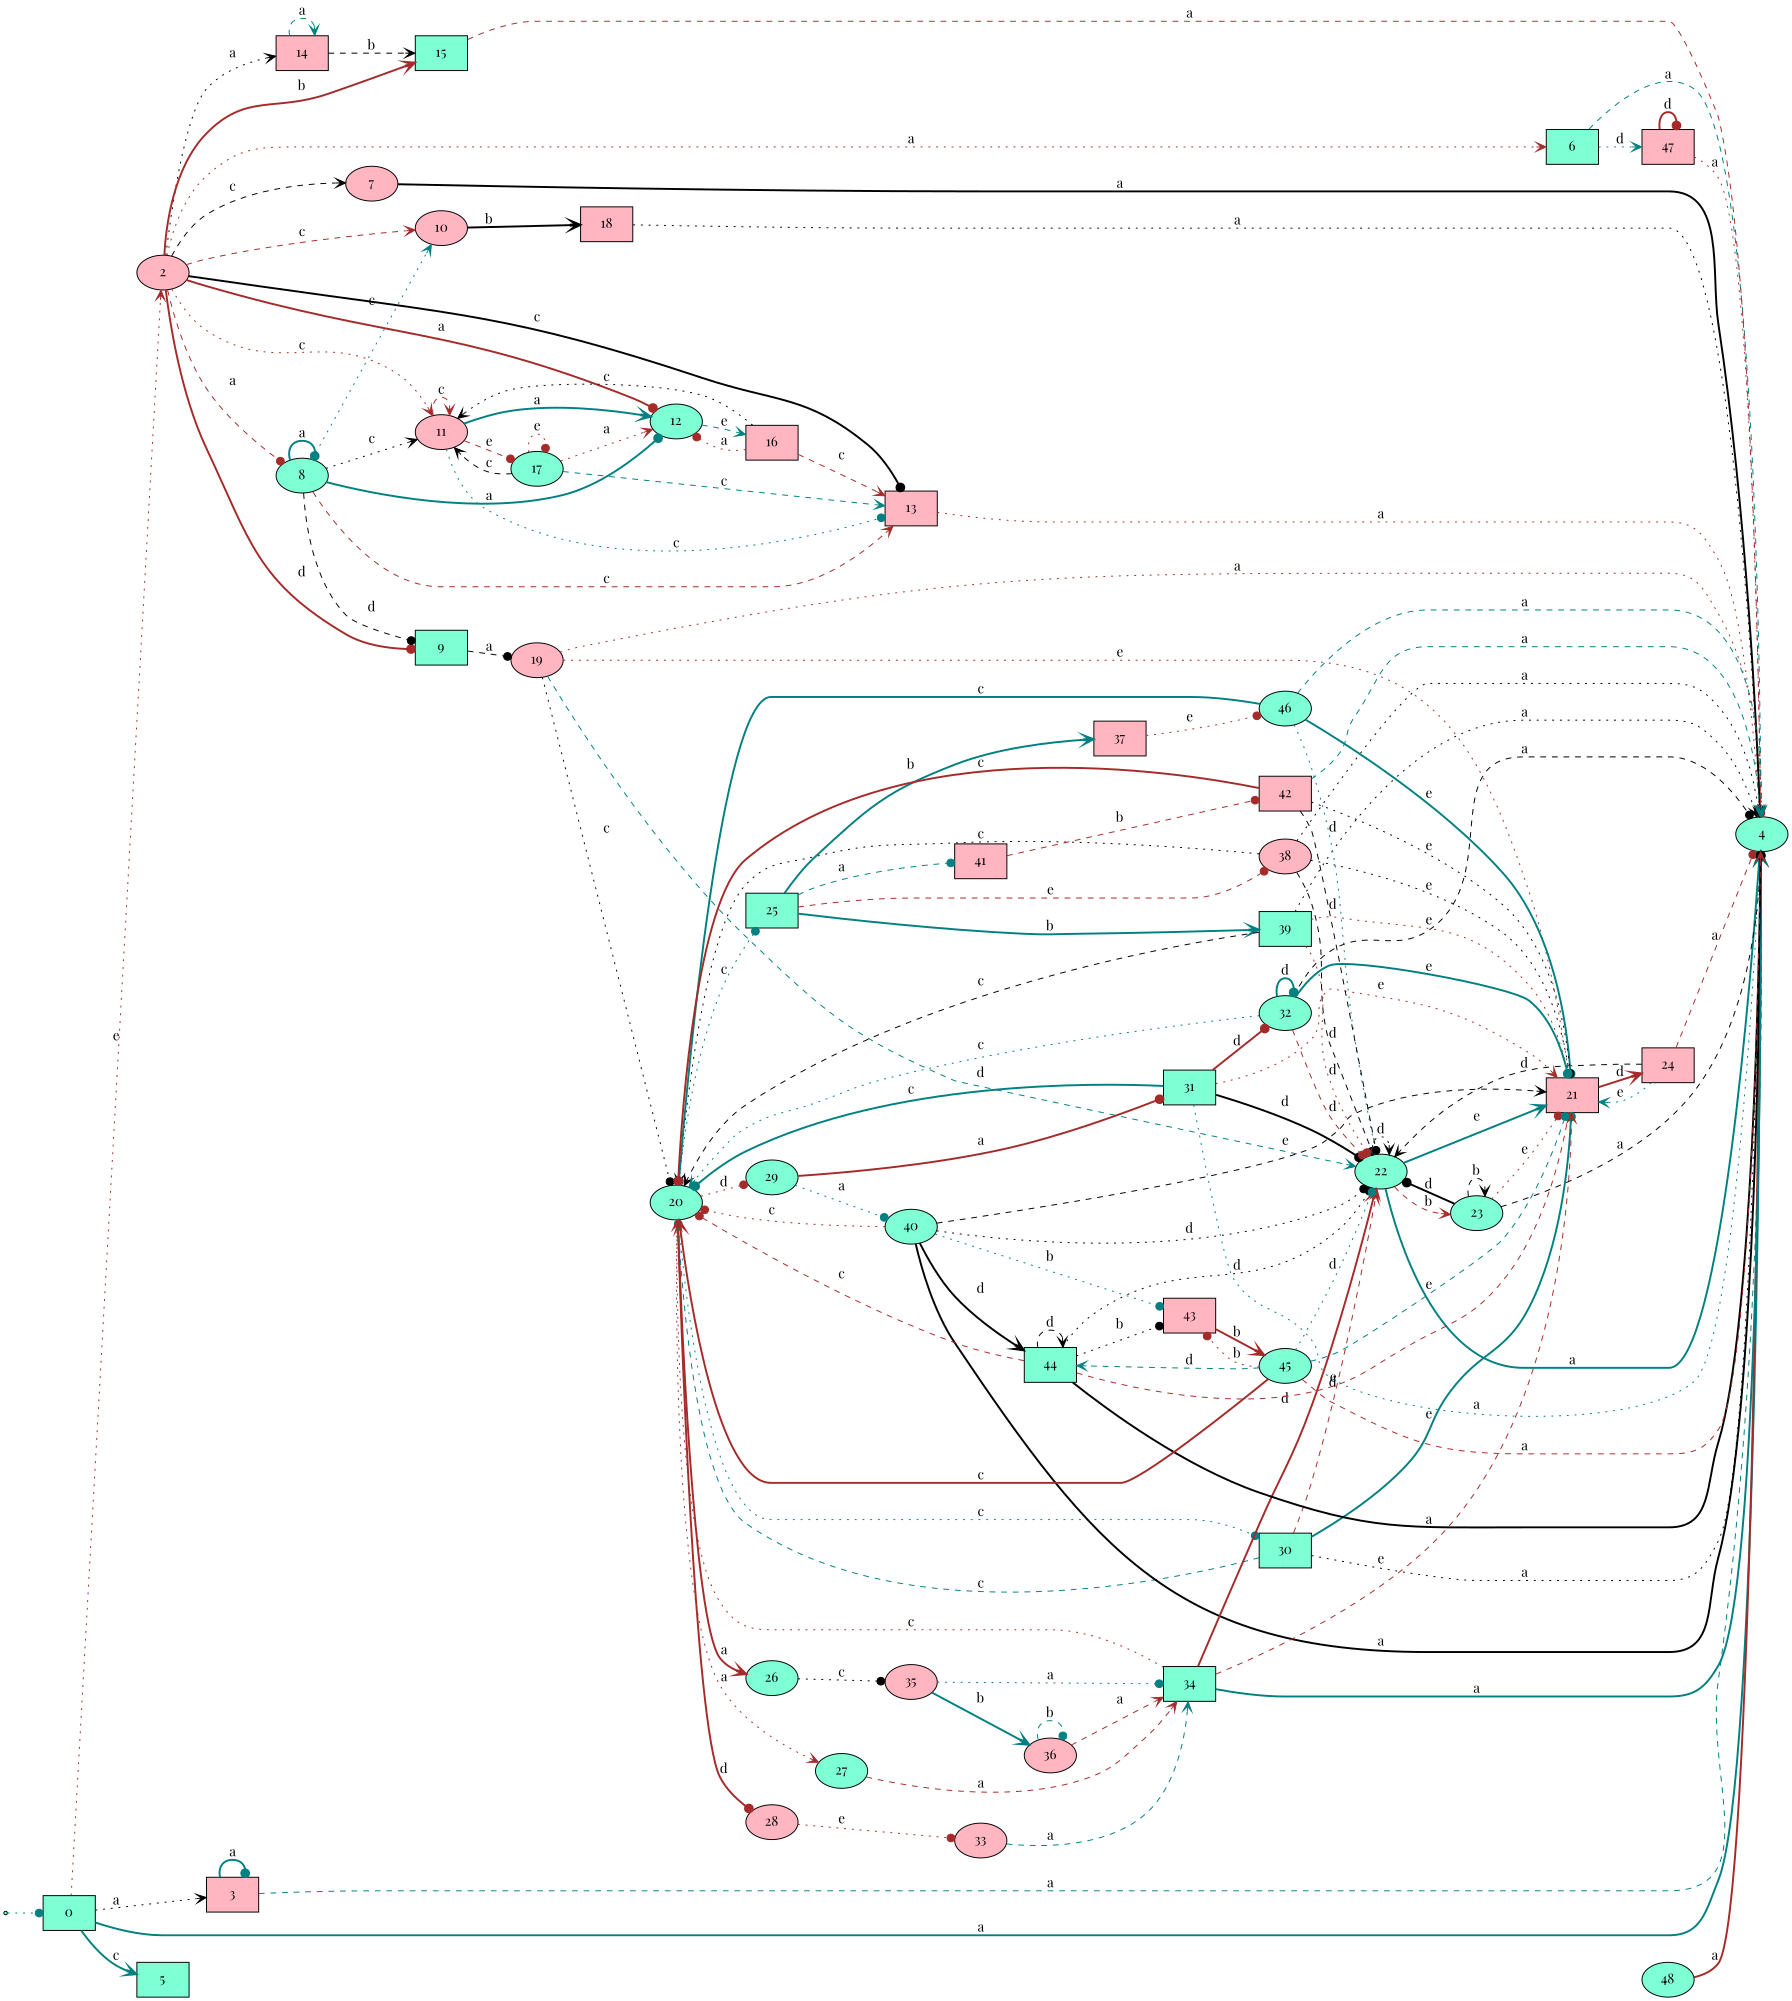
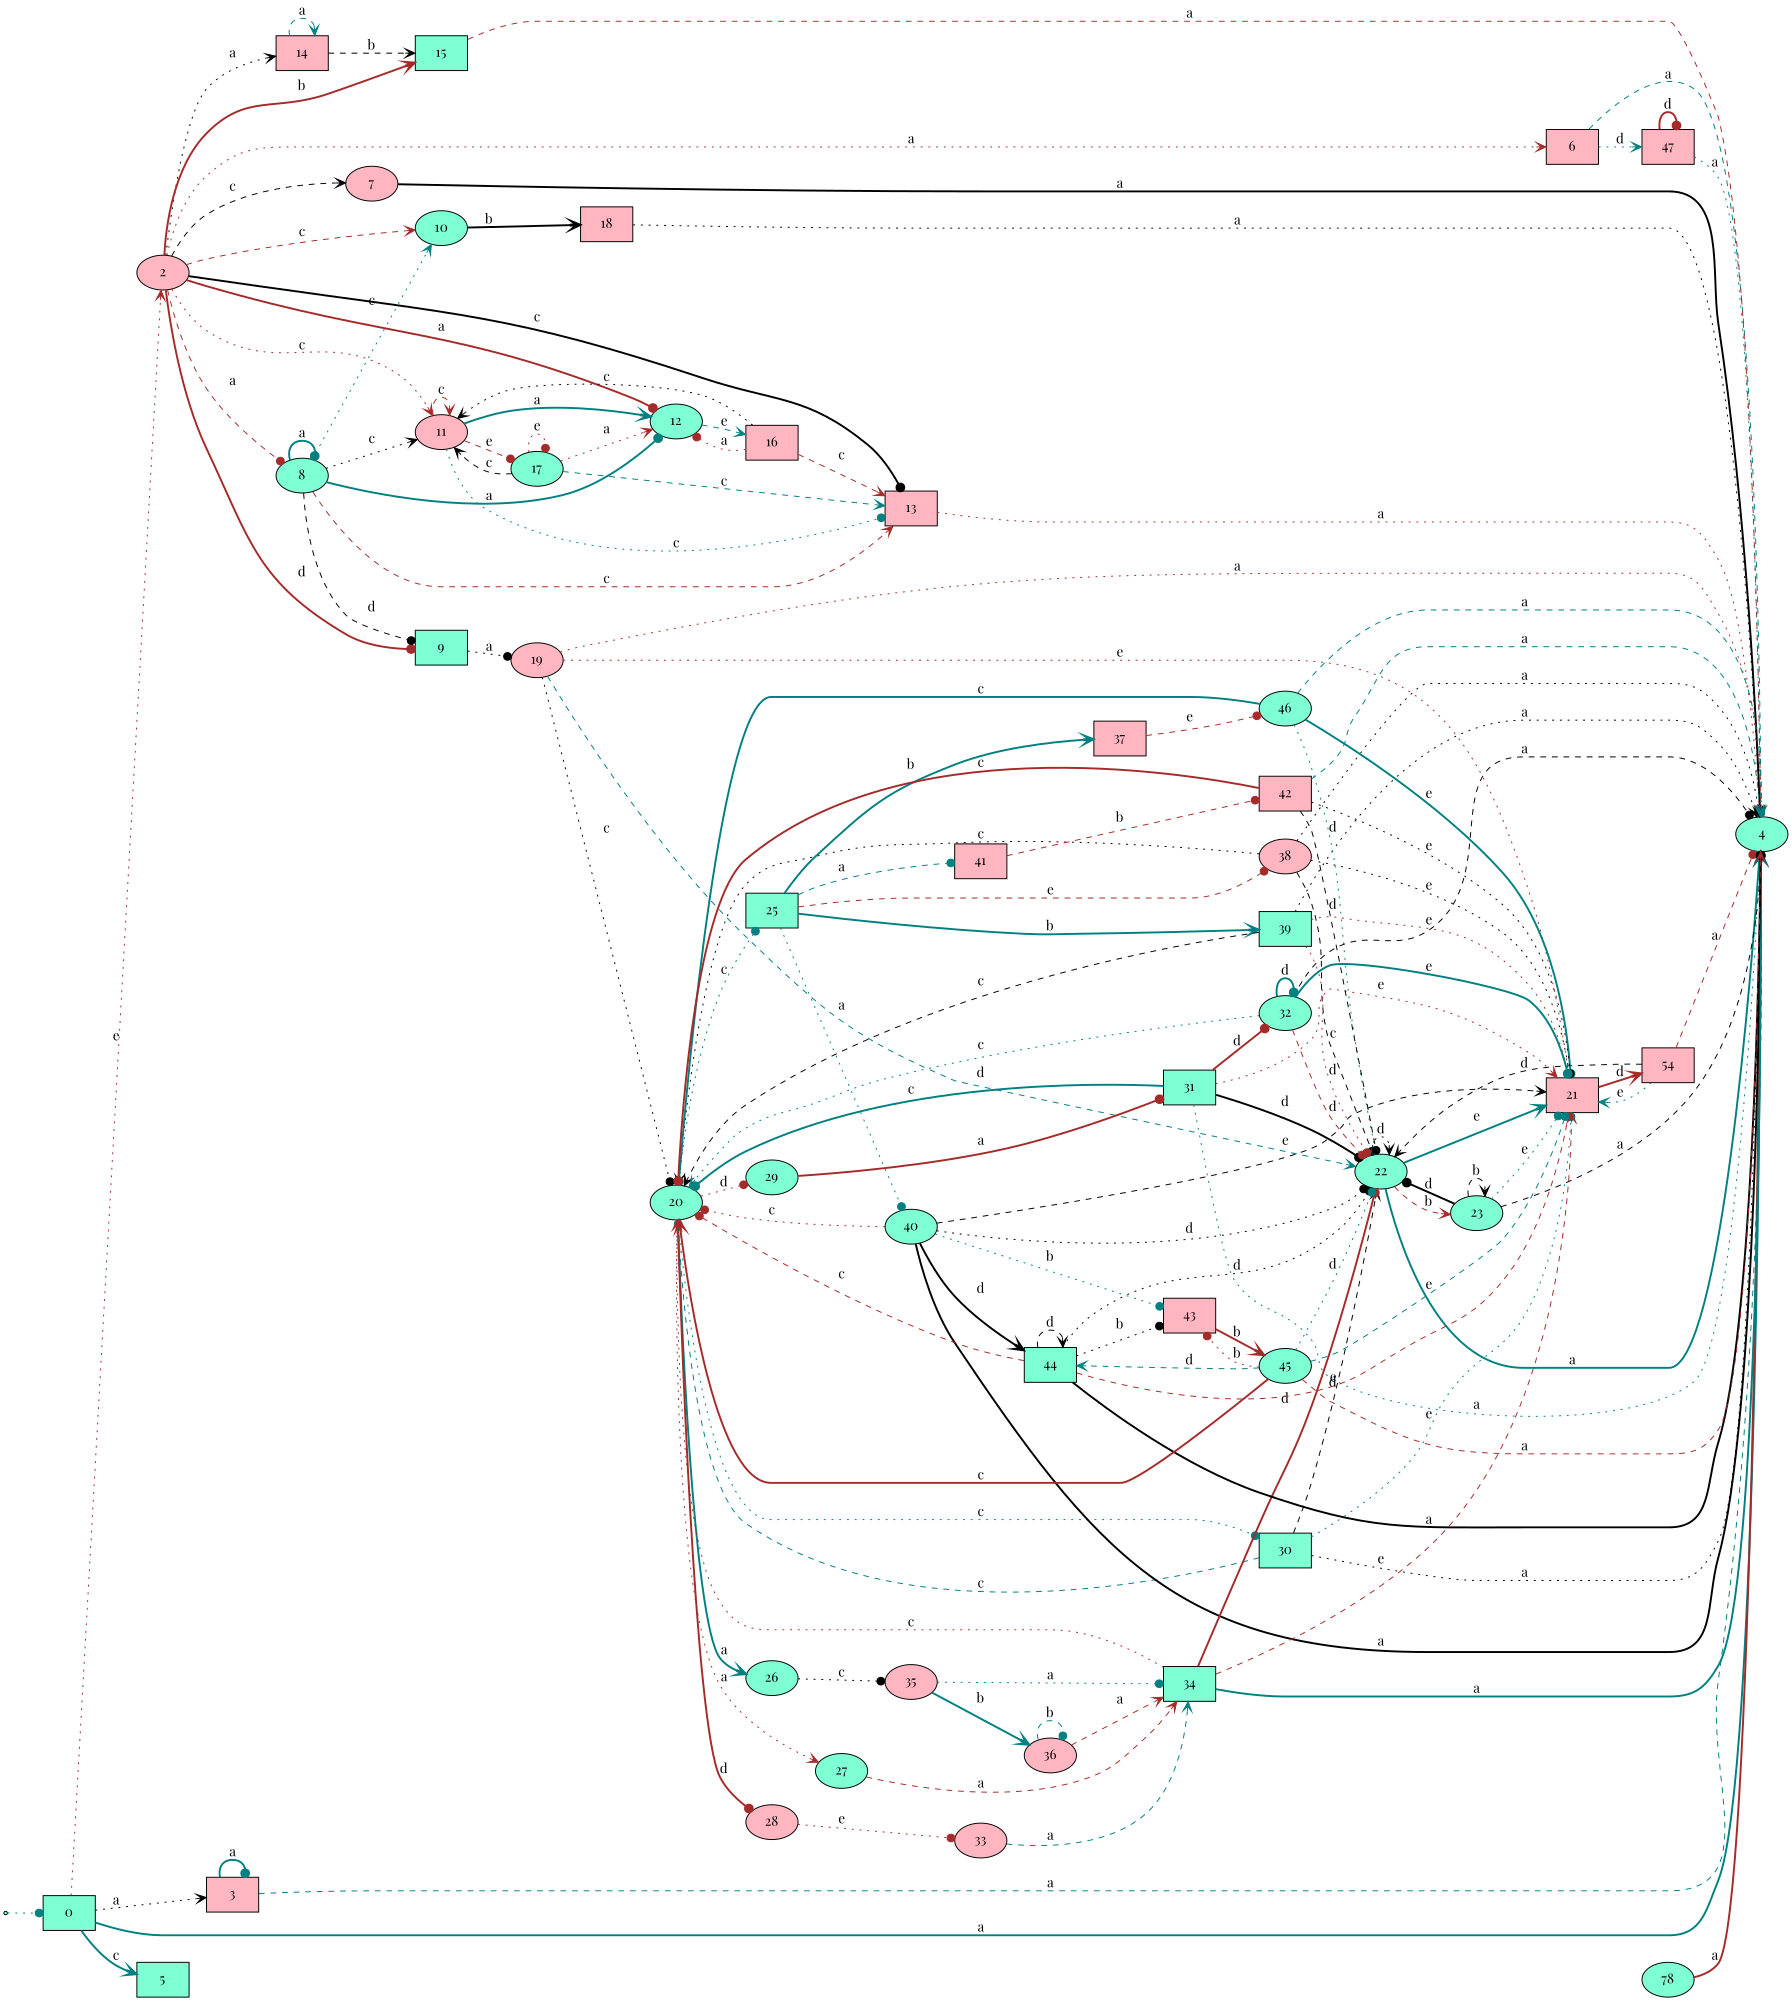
(1572, 147) -> (1572, 147)
(441, 228) -> (441, 228)
(1751, 476) -> (1751, 476)
(486, 653) -> (486, 653)
(1200, 728) -> (1200, 728)
(1333, 1034) -> (1333, 1034)
(1668, 1065) -> (1668, 1065)
(1526, 1161) -> (1526, 1161)
(838, 1201) -> (840, 1065)
(1477, 1364) -> (1477, 1364)
(1341, 1368) -> (1341, 1368)
(1300, 1437) -> (1300, 1437)
(690, 1451) -> (690, 1451)
(1668, 1980) -> (1668, 1980)
